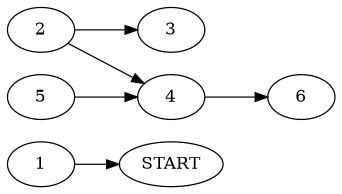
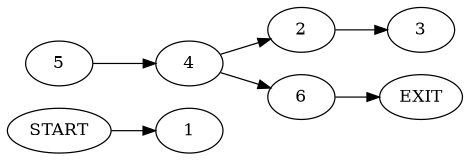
(100, 60) -> (240, 48)
none -> (421, 97)
(91, 164) -> (127, 131)
